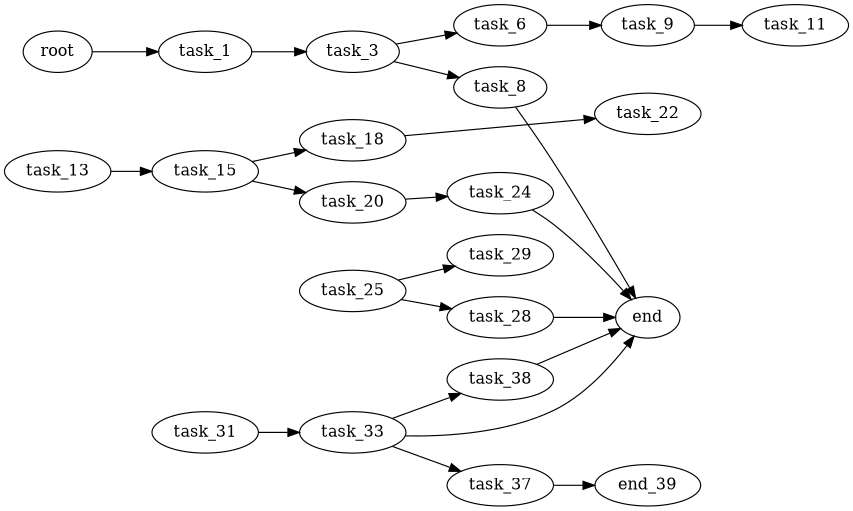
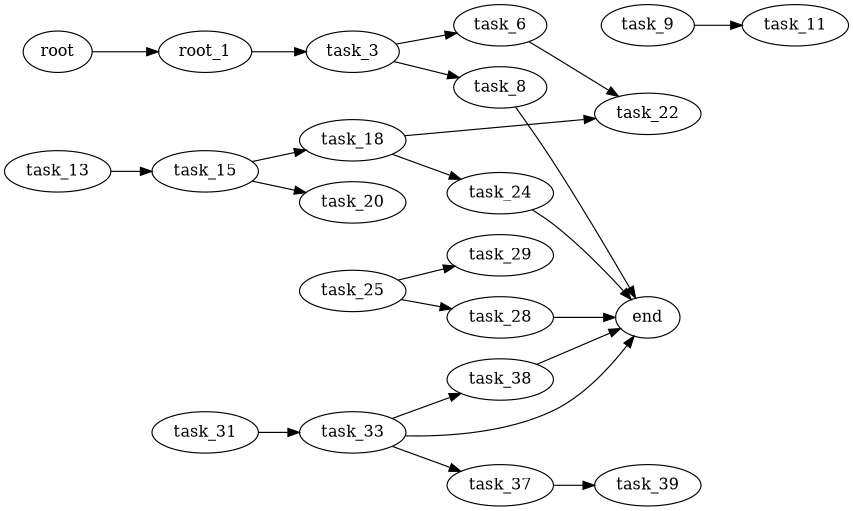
(568, 25) -> (569, 66)
(205, 52) -> (205, 52)
(421, 198) -> (421, 165)
(648, 485) -> (648, 485)
